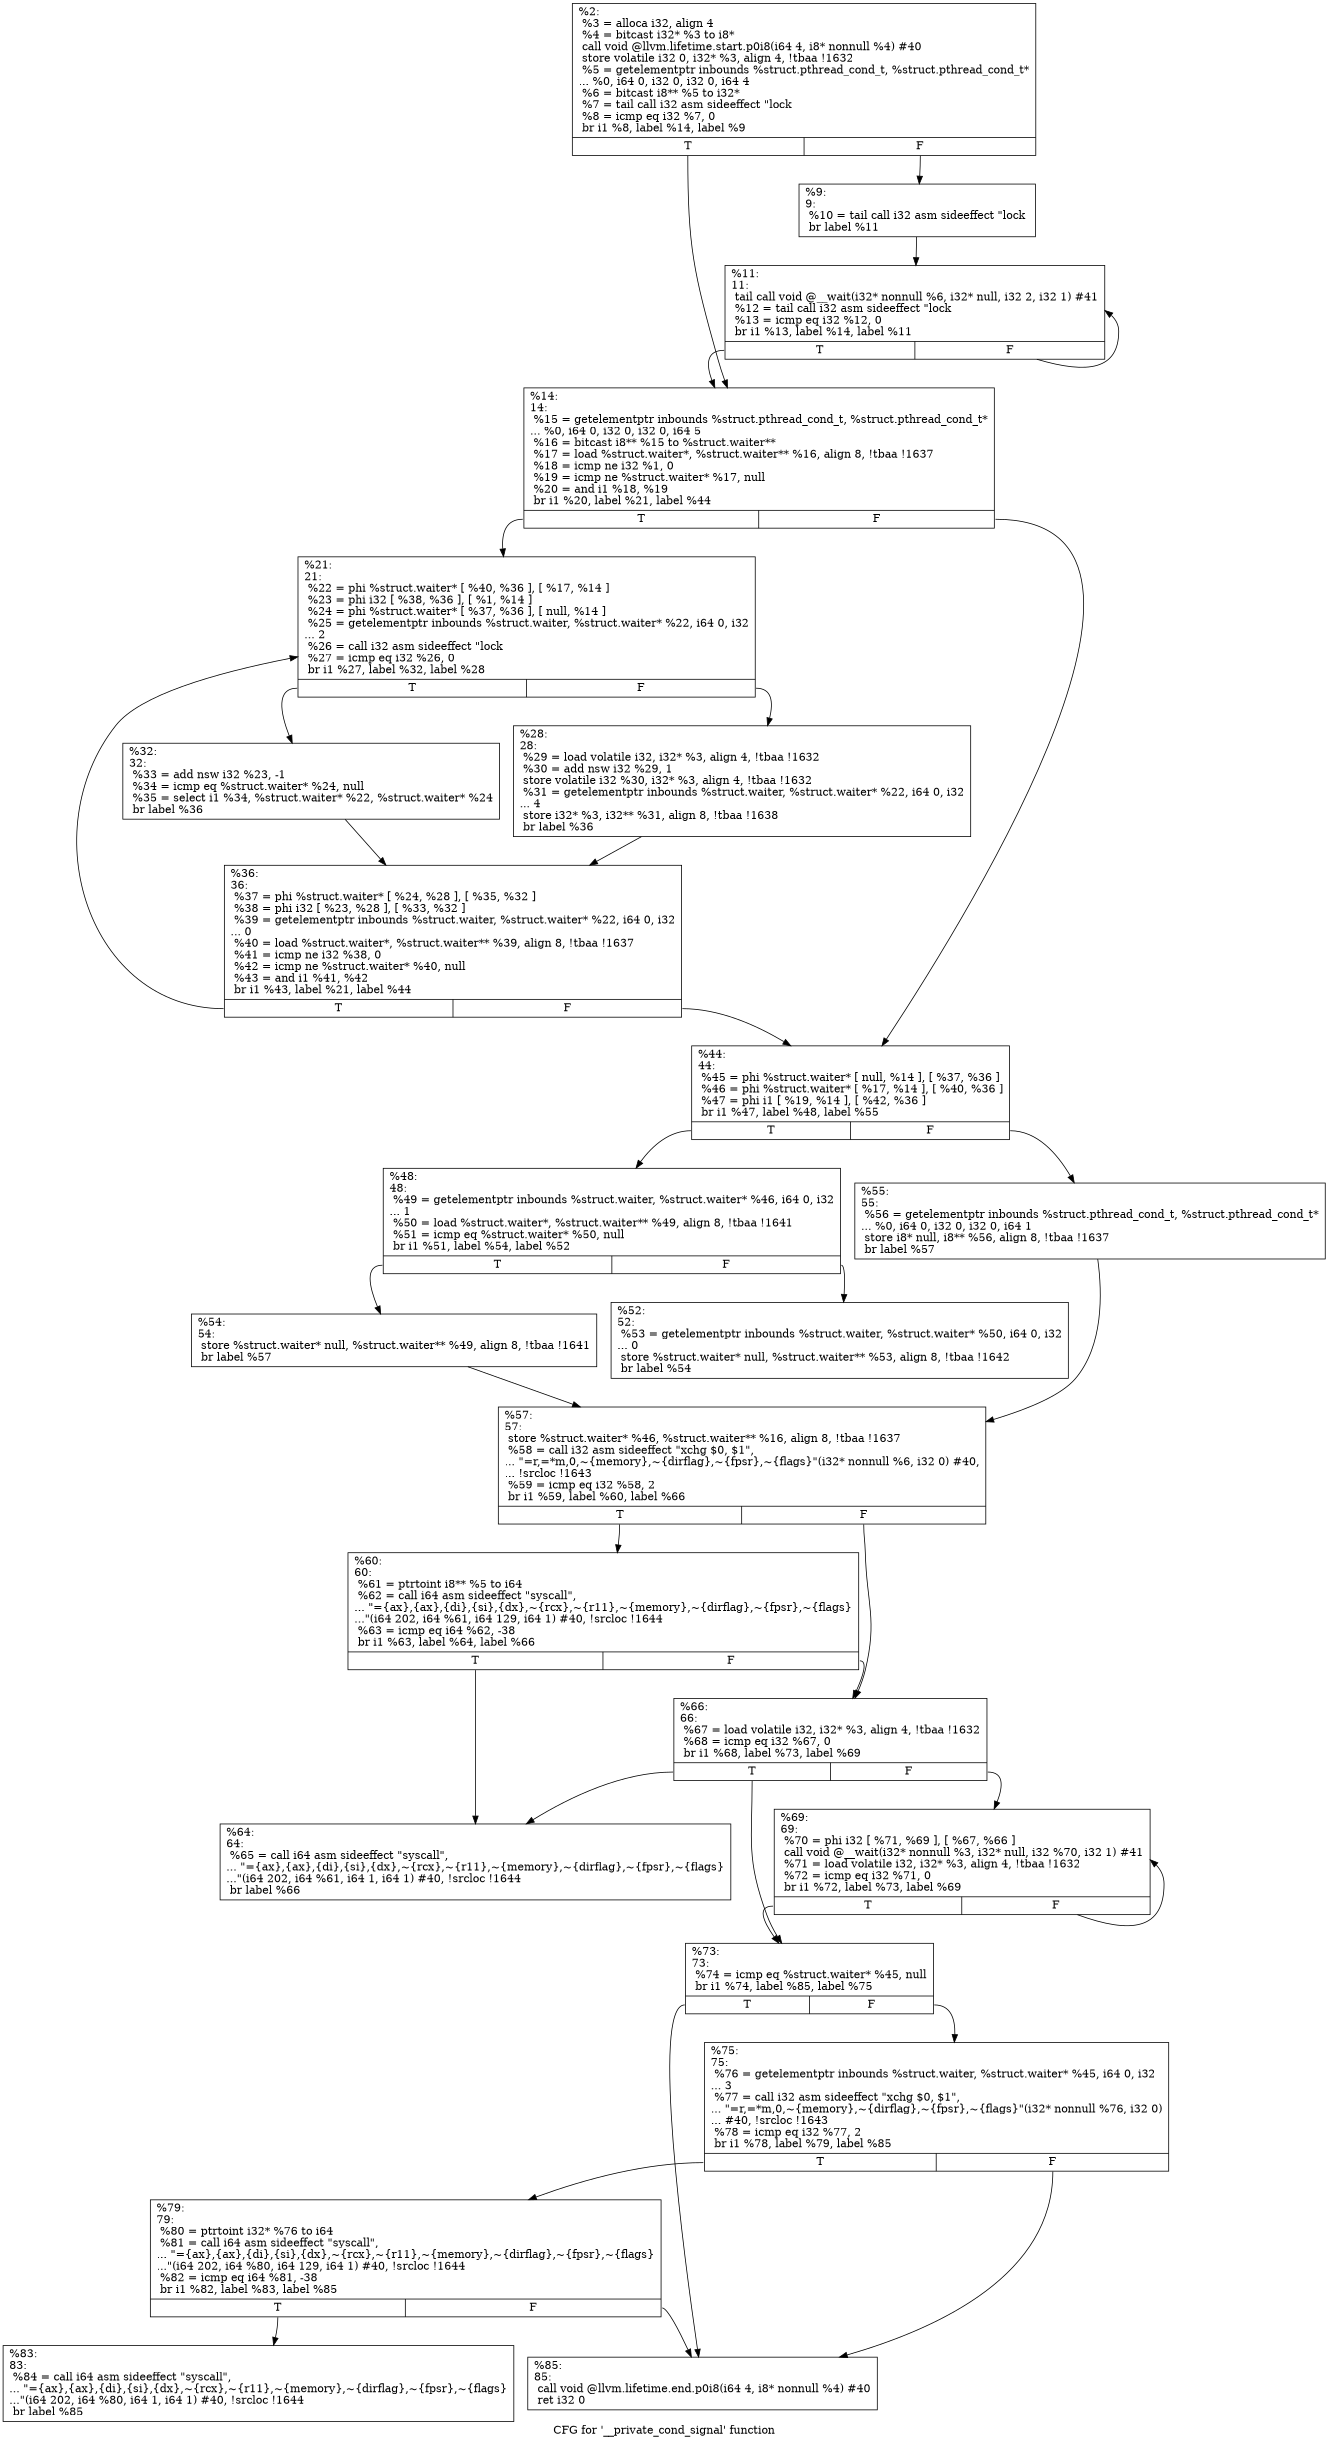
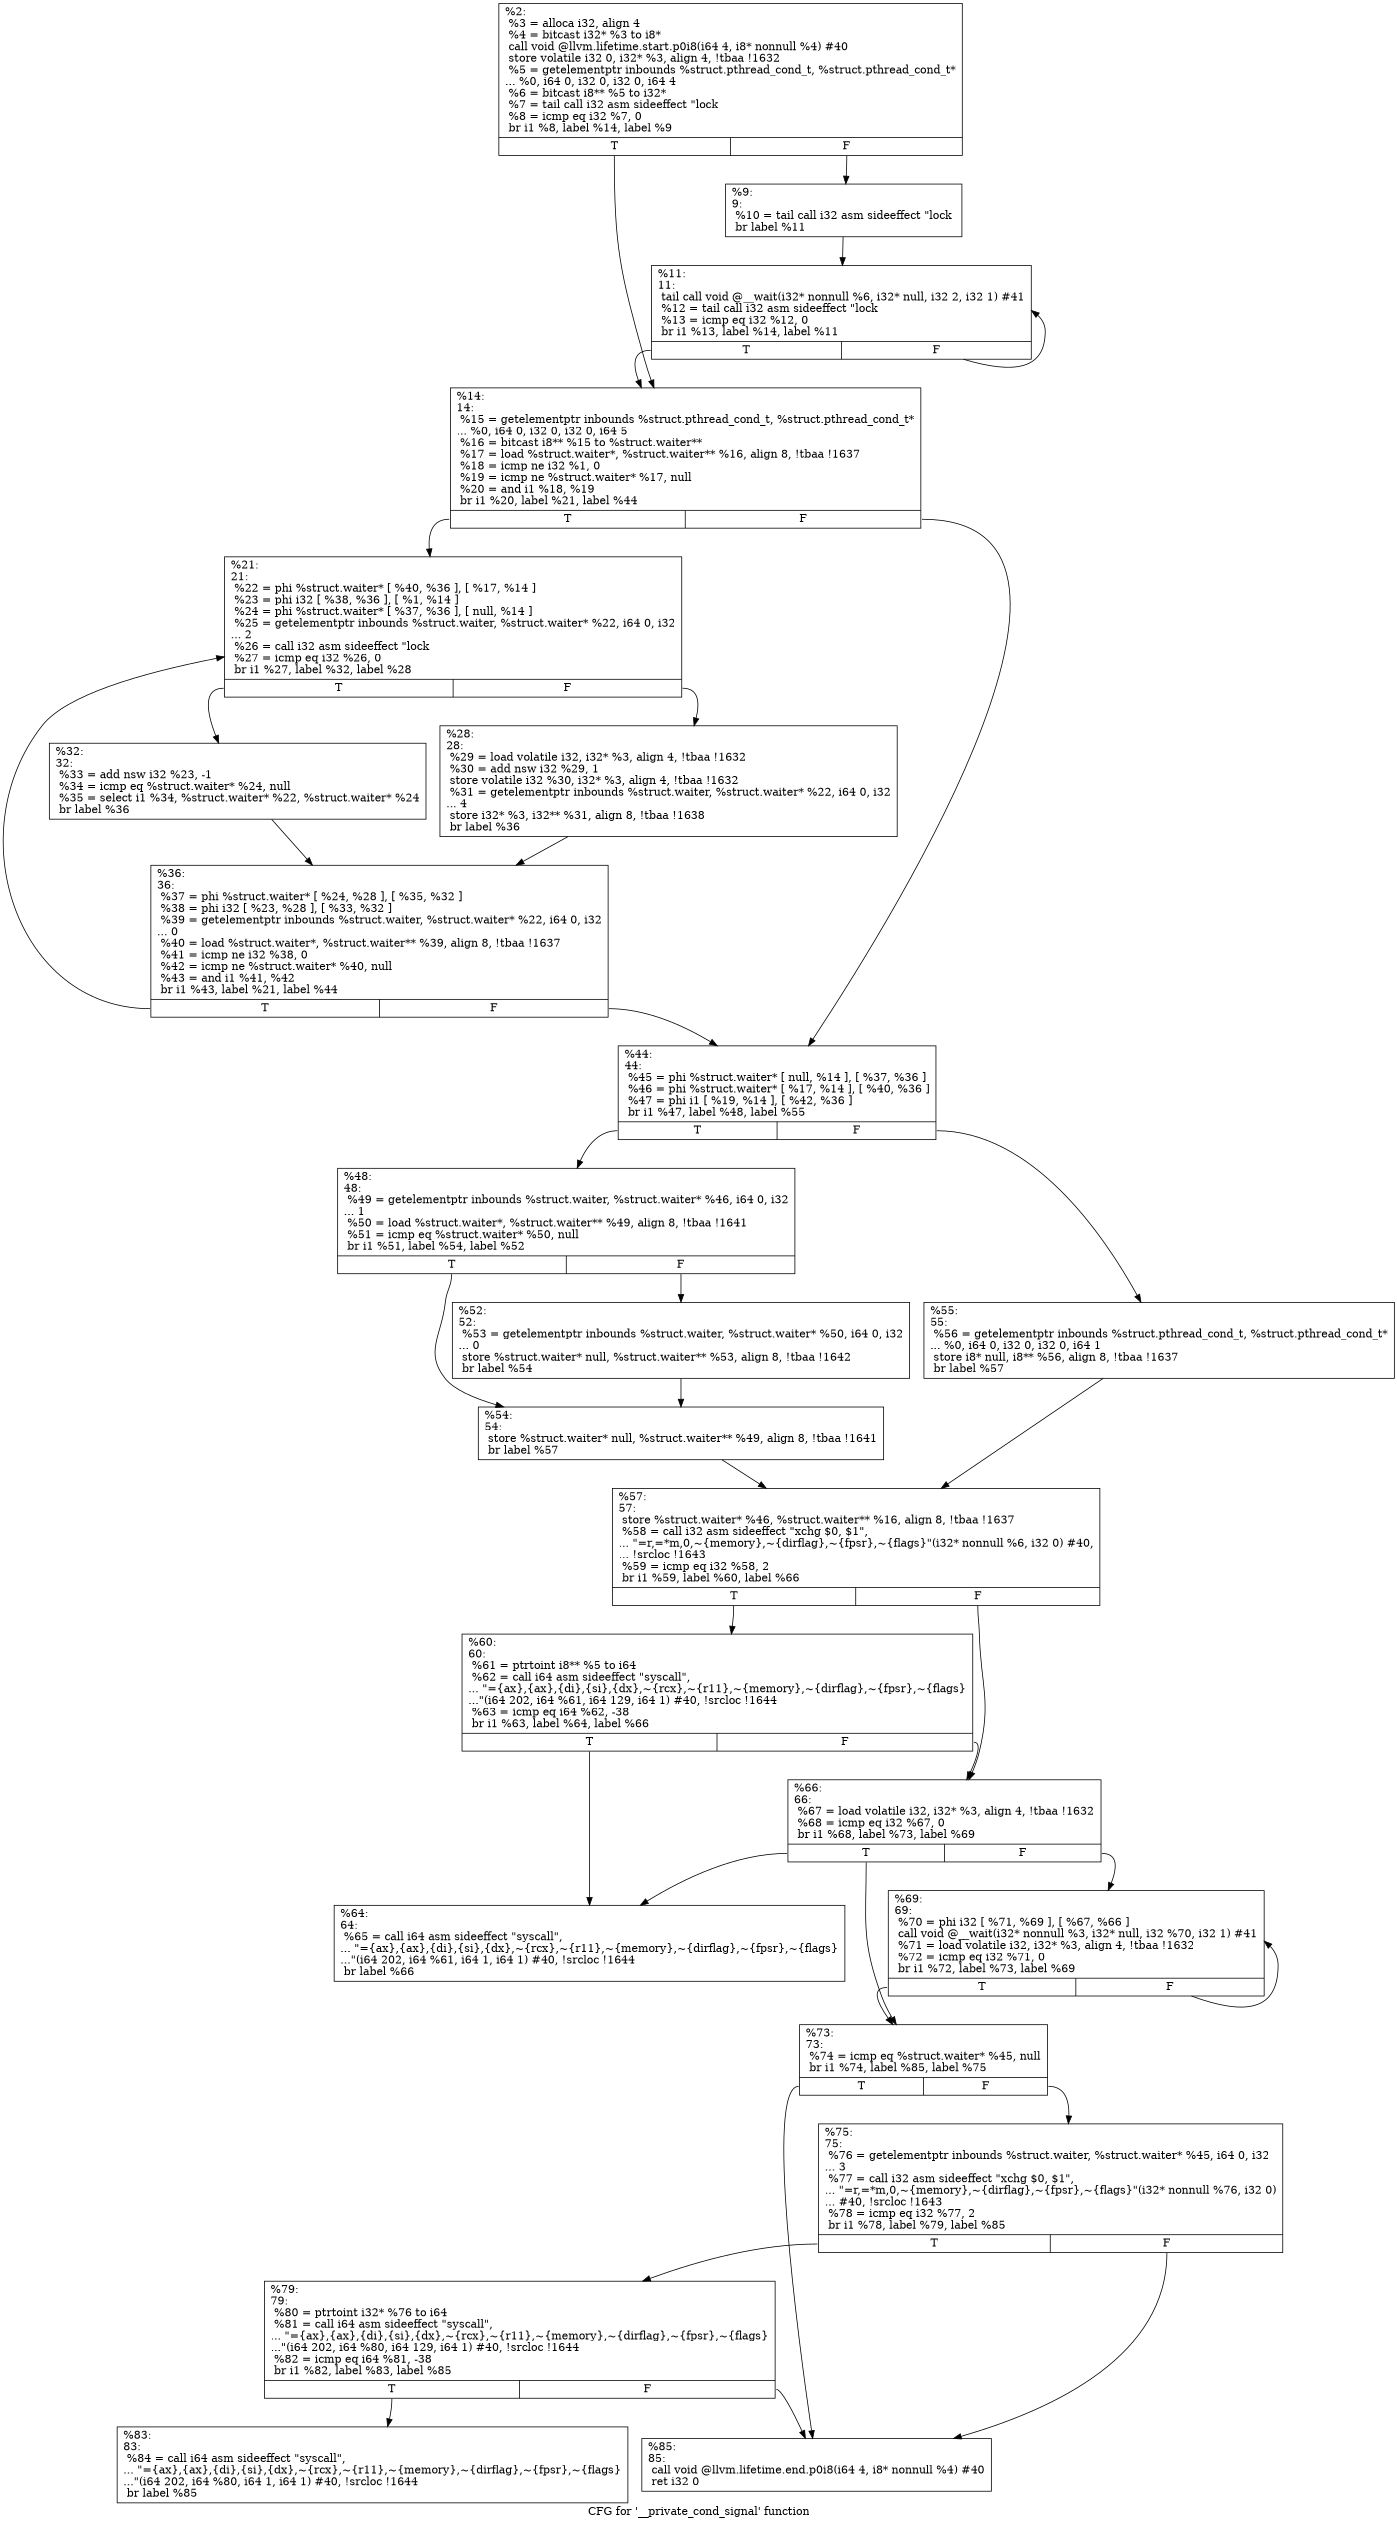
none -> (681, 1389)
